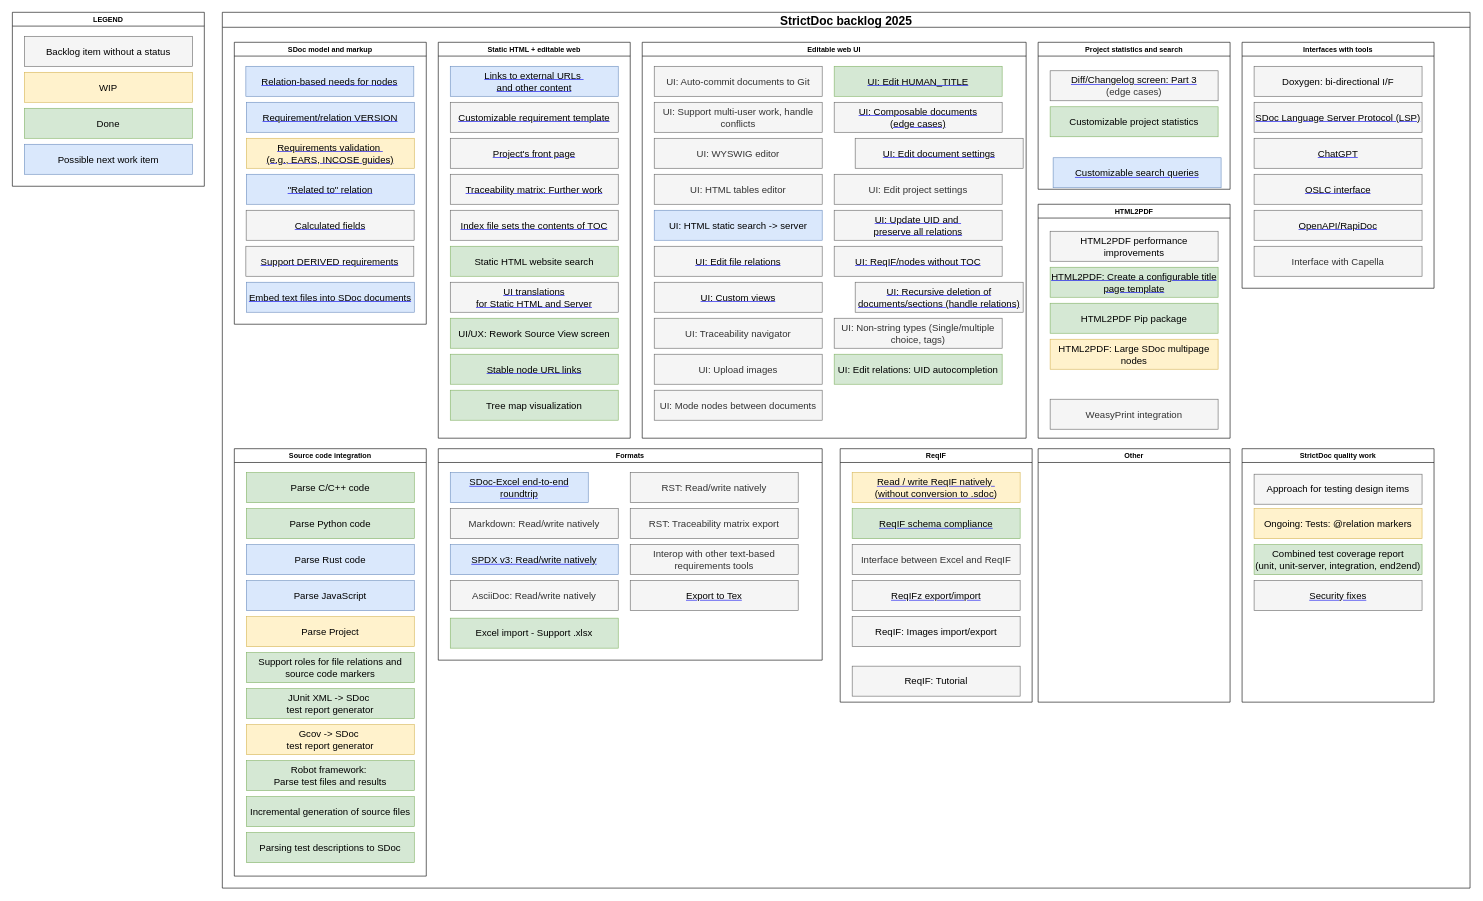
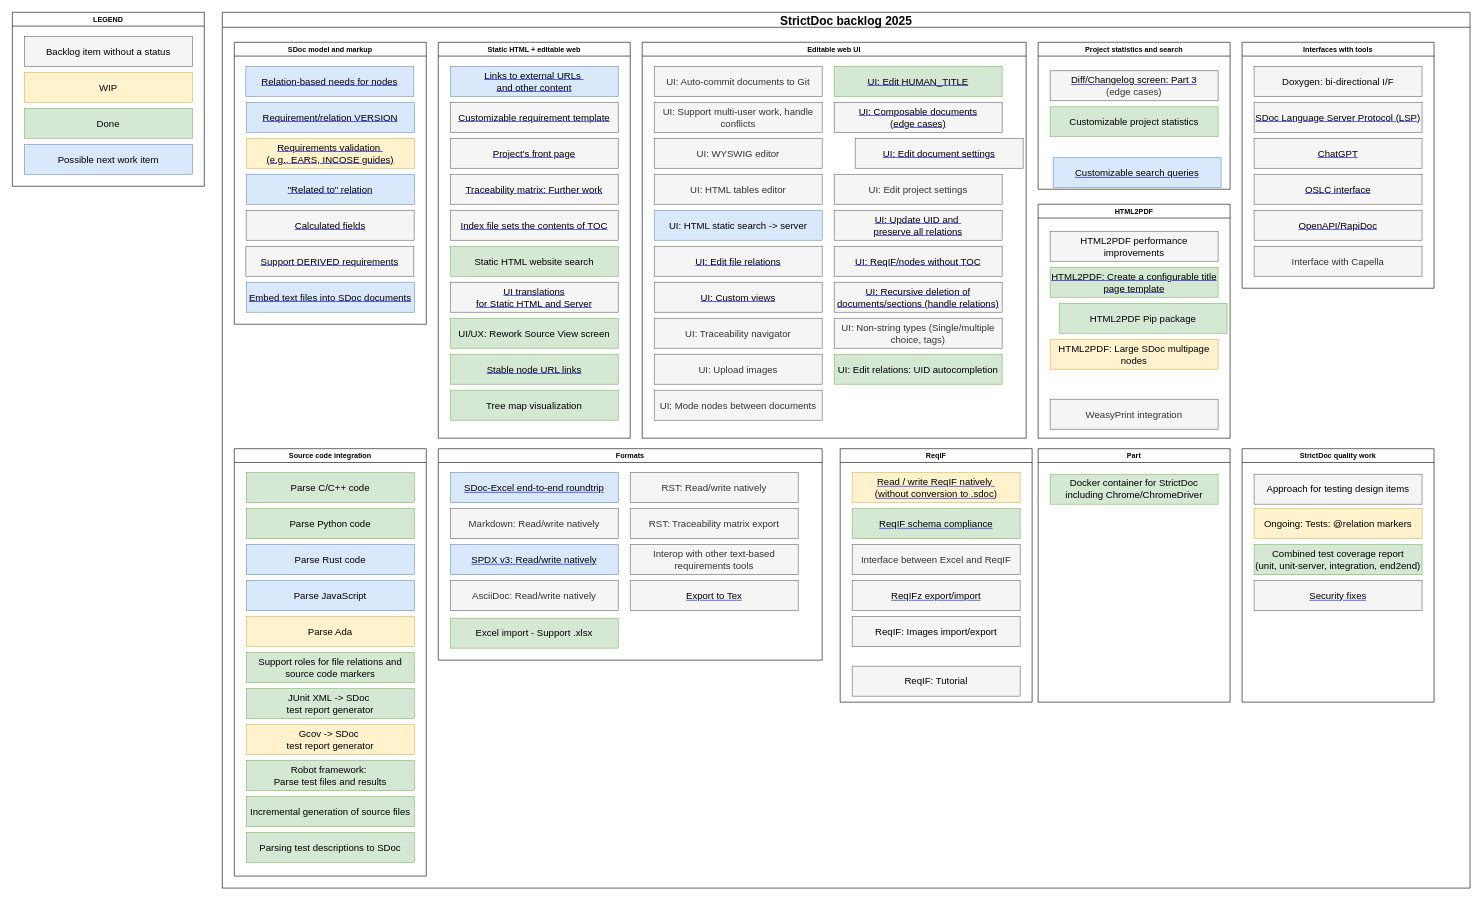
(939, 297) -> (918, 297)
(1134, 318) -> (1143, 318)
(1134, 456) -> (1134, 456)
(519, 488) -> (534, 488)
none -> (1134, 489)
(330, 632) -> (330, 632)
